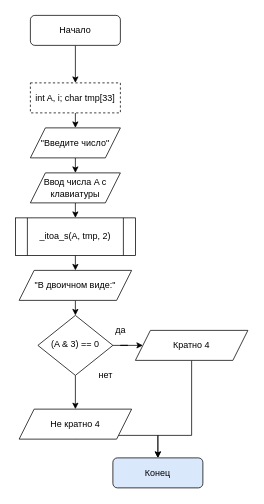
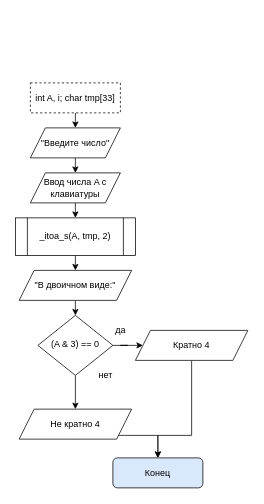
(75, 30) -> none
(75, 62) -> none
